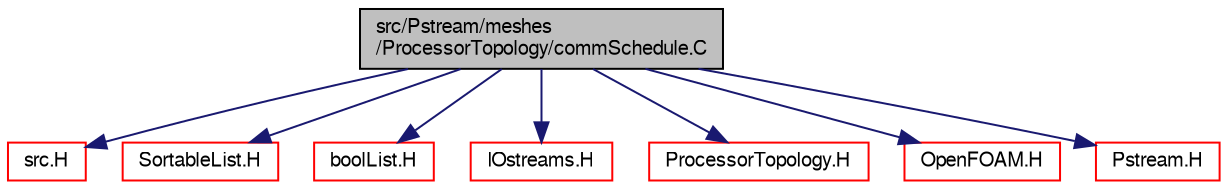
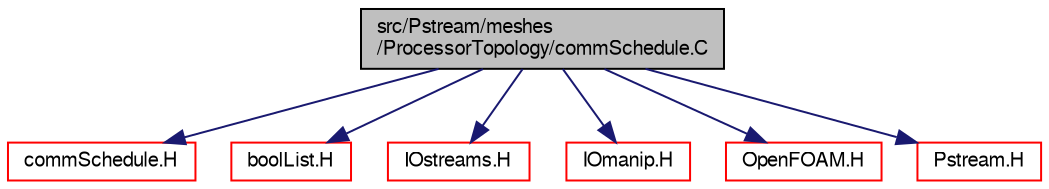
(47, 162) -> (102, 162)
(200, 162) -> none
(759, 162) -> (628, 162)
